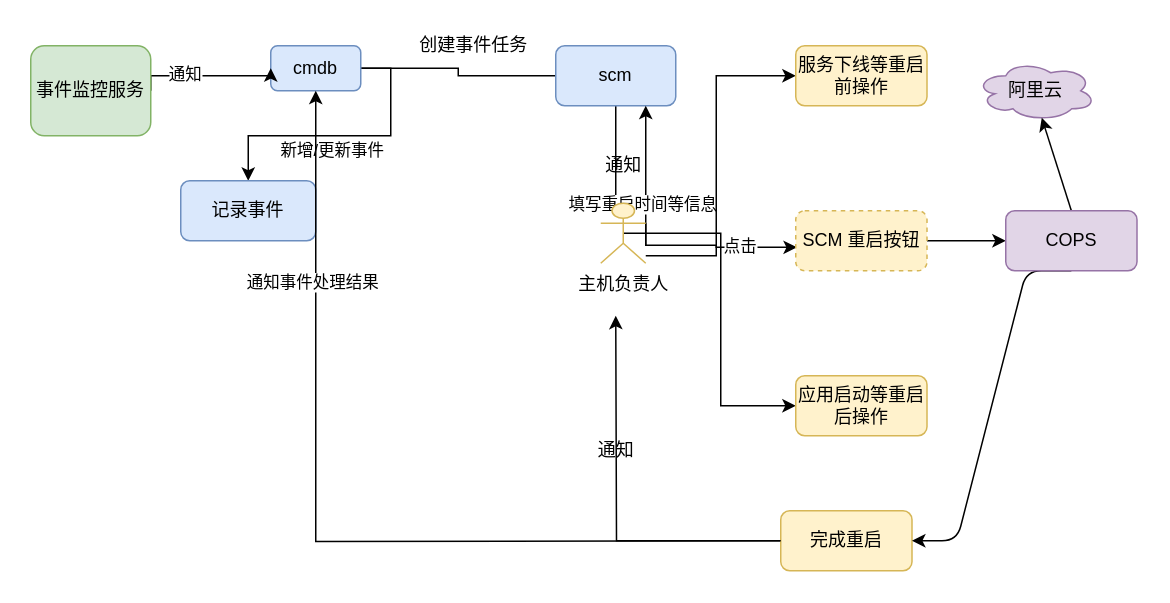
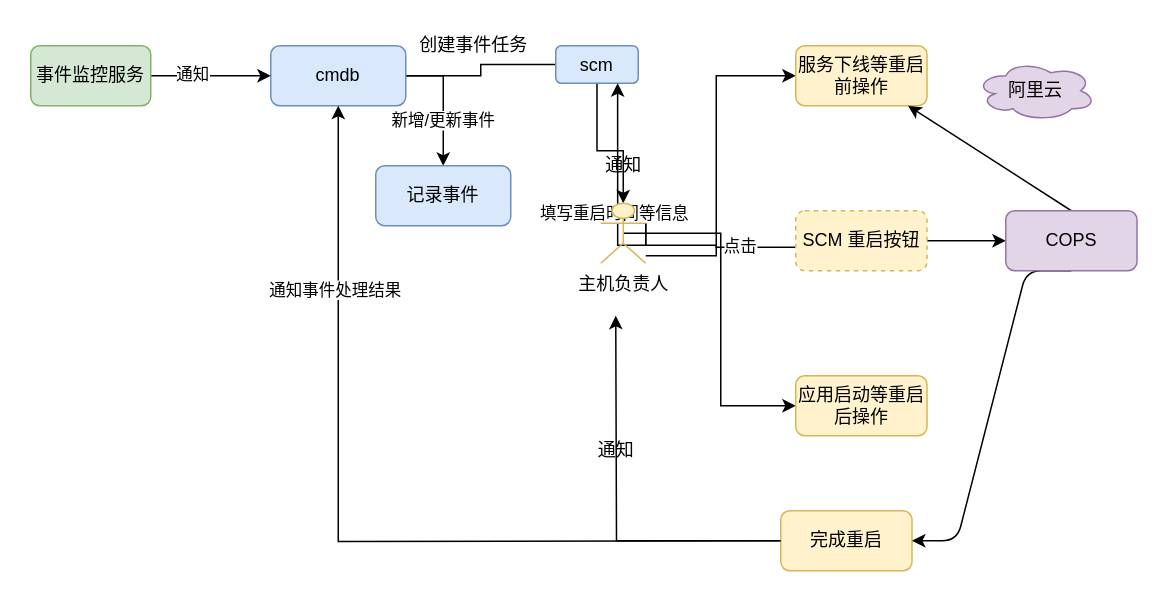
(316, 68) -> (338, 76)
(616, 76) -> (597, 65)
(91, 91) -> (91, 76)
(1058, 169) -> (994, 161)
(248, 211) -> (443, 196)
(785, 247) -> (789, 247)
